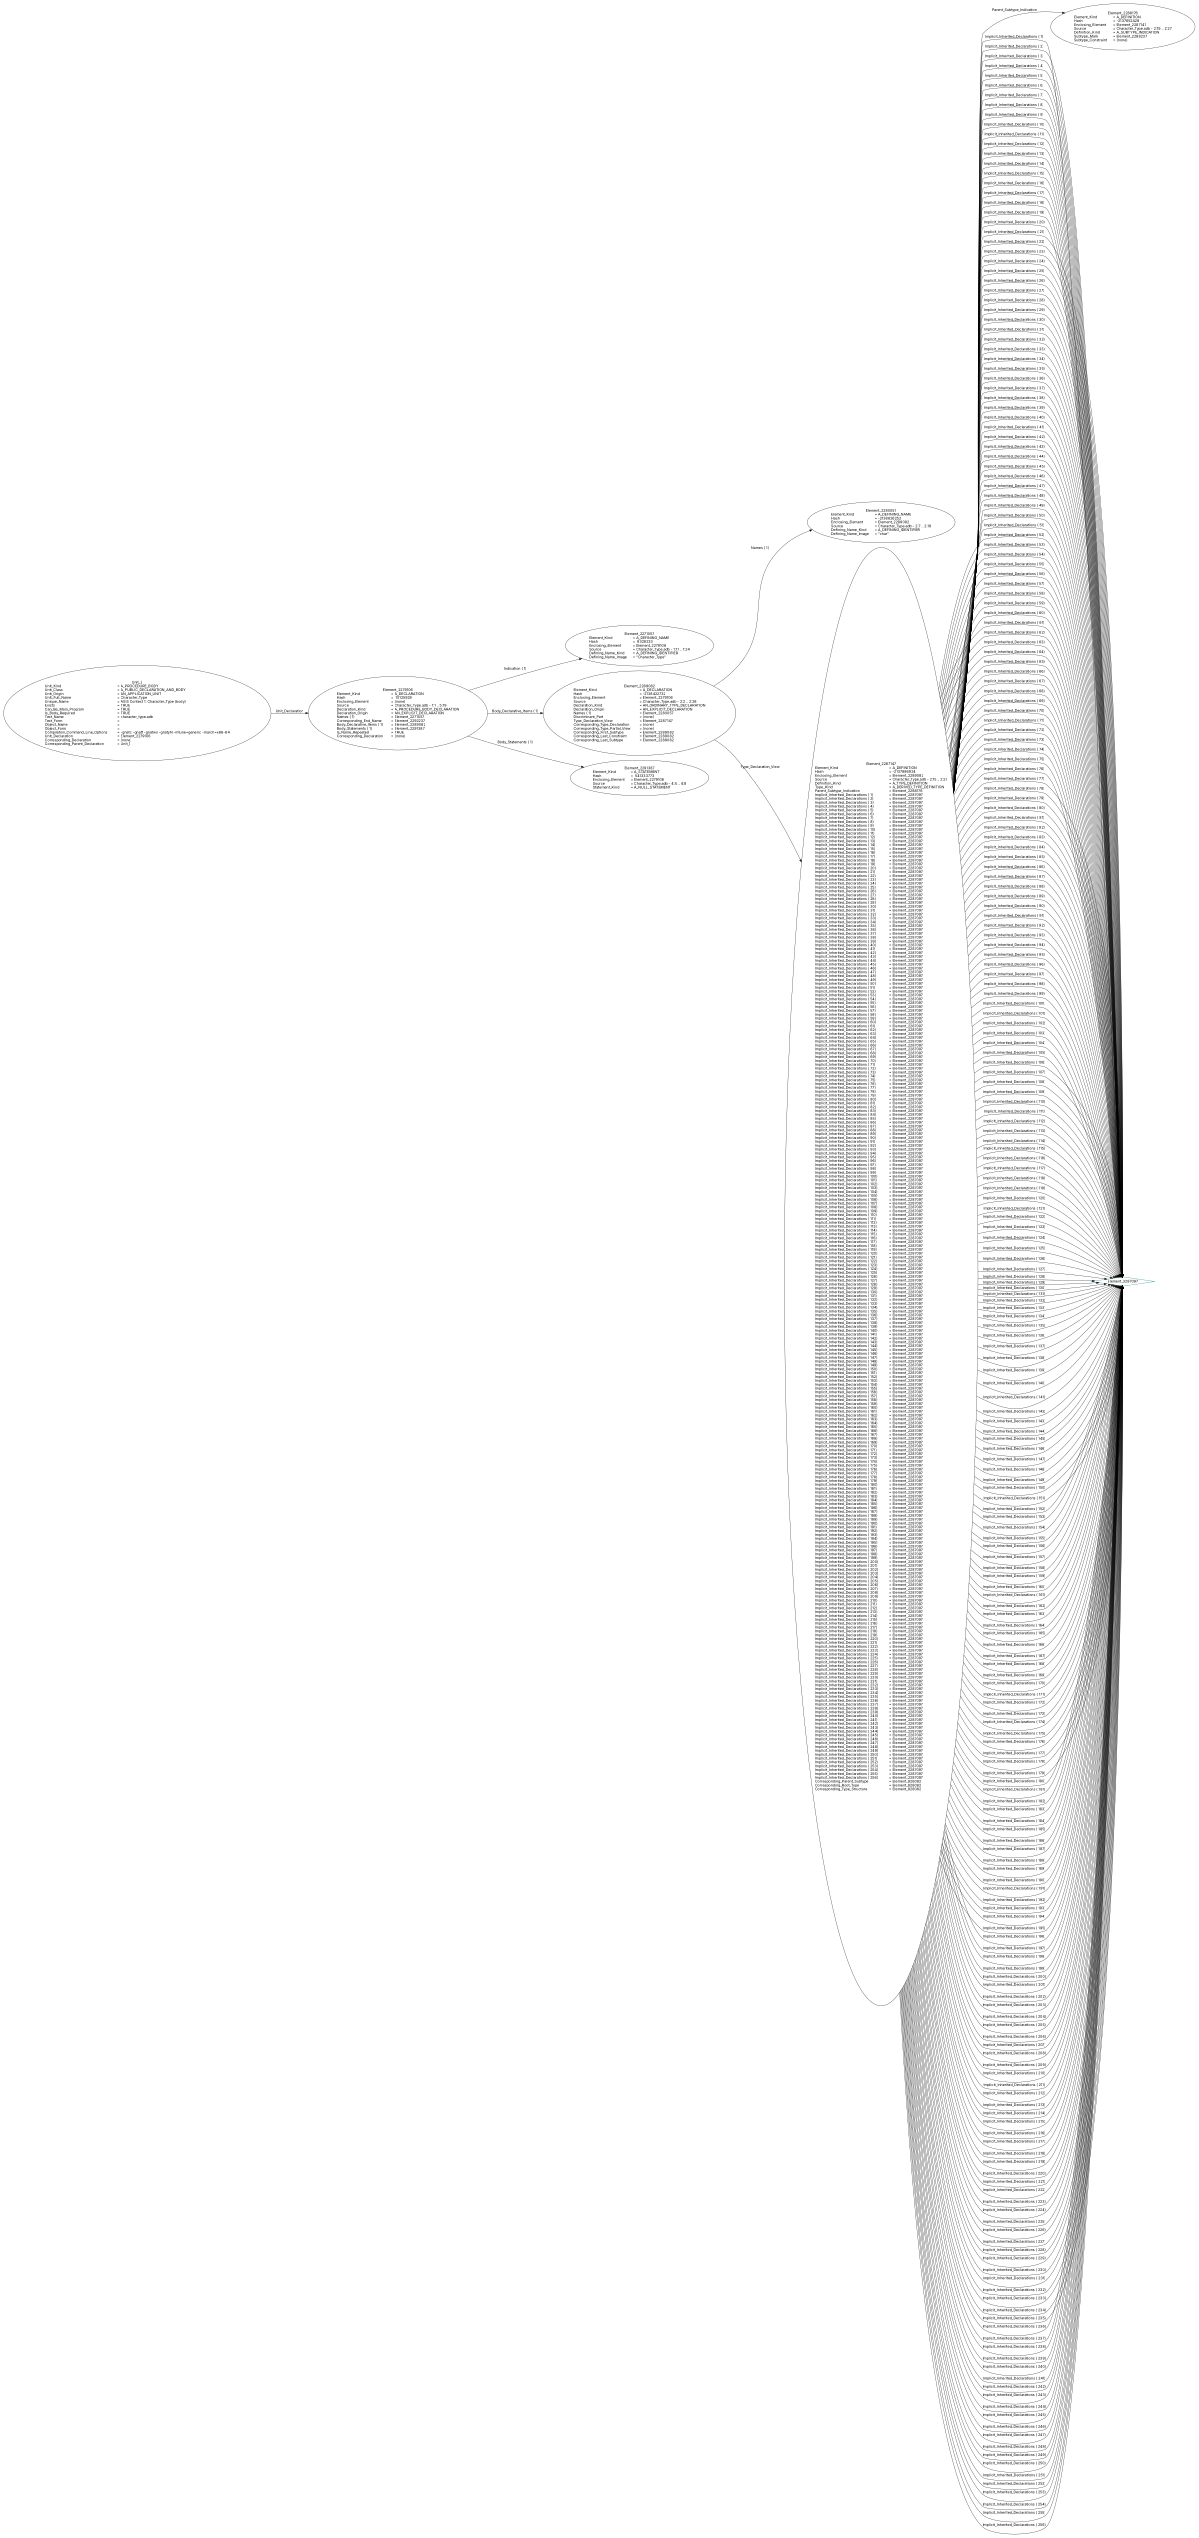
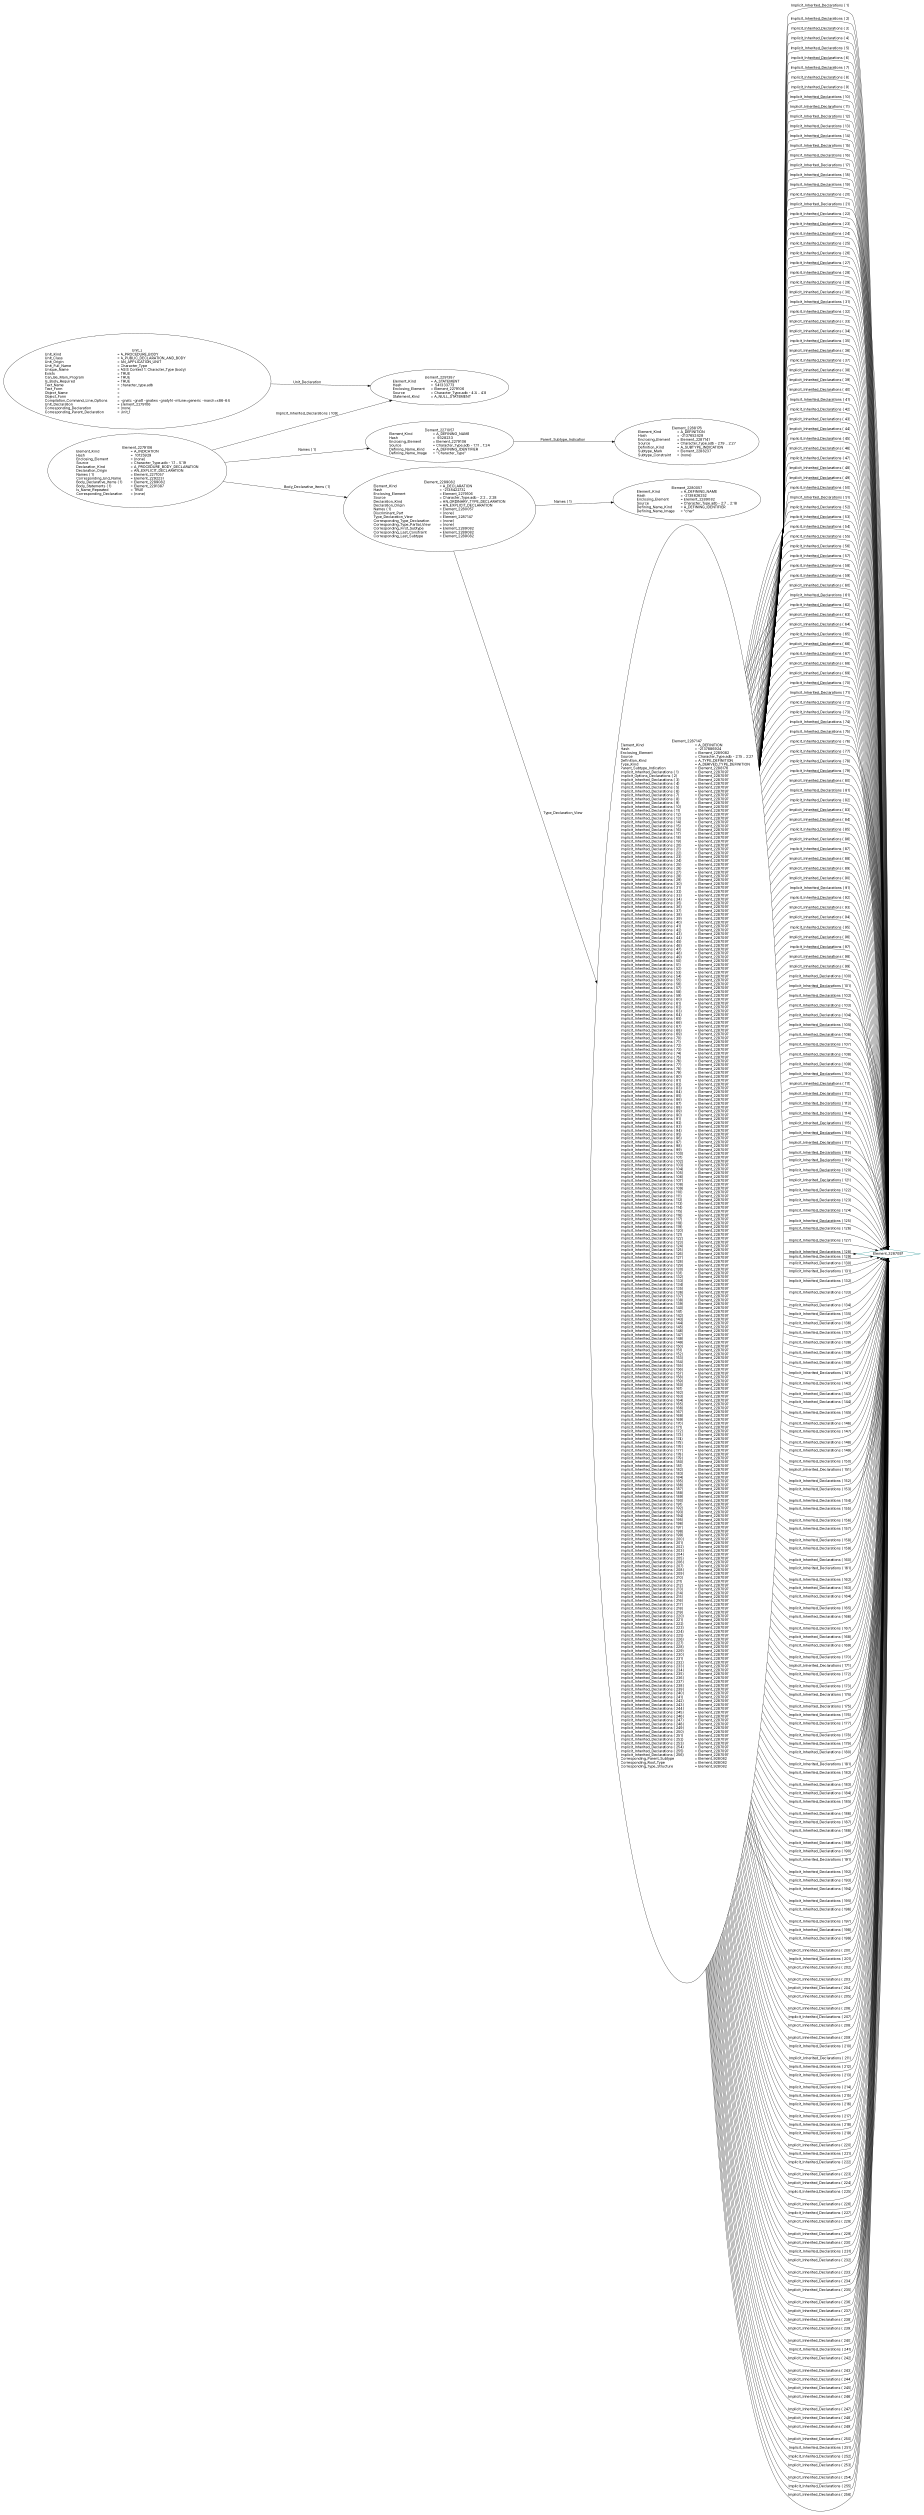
(978, 372) -> (563, 442)
(515, 669) -> (307, 450)
(409, 694) -> (146, 451)
(288, 713) -> (319, 385)
(515, 742) -> (307, 414)
(849, 799) -> (654, 776)
